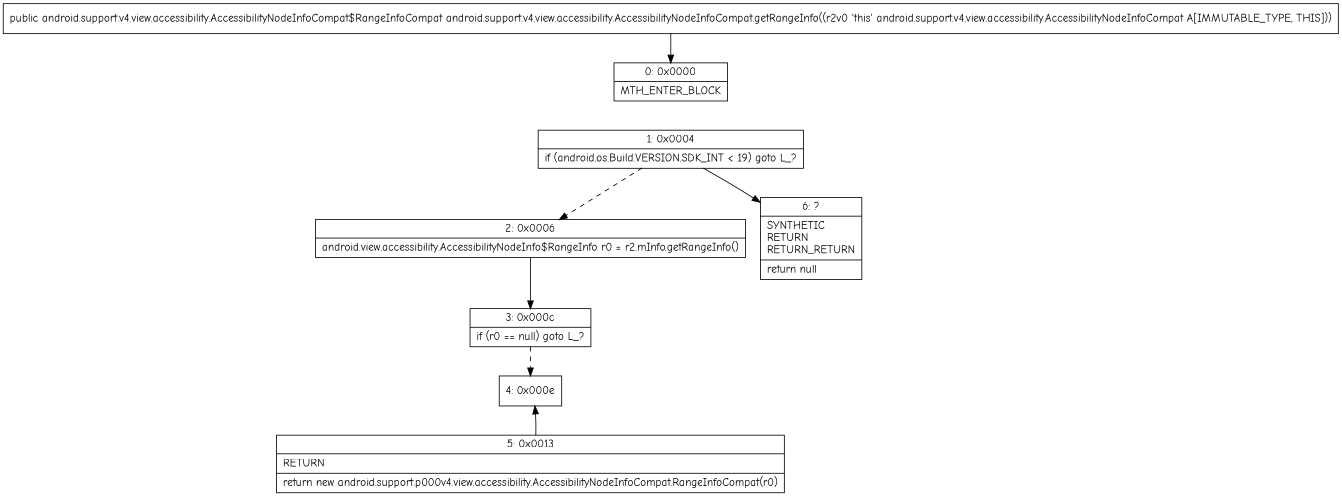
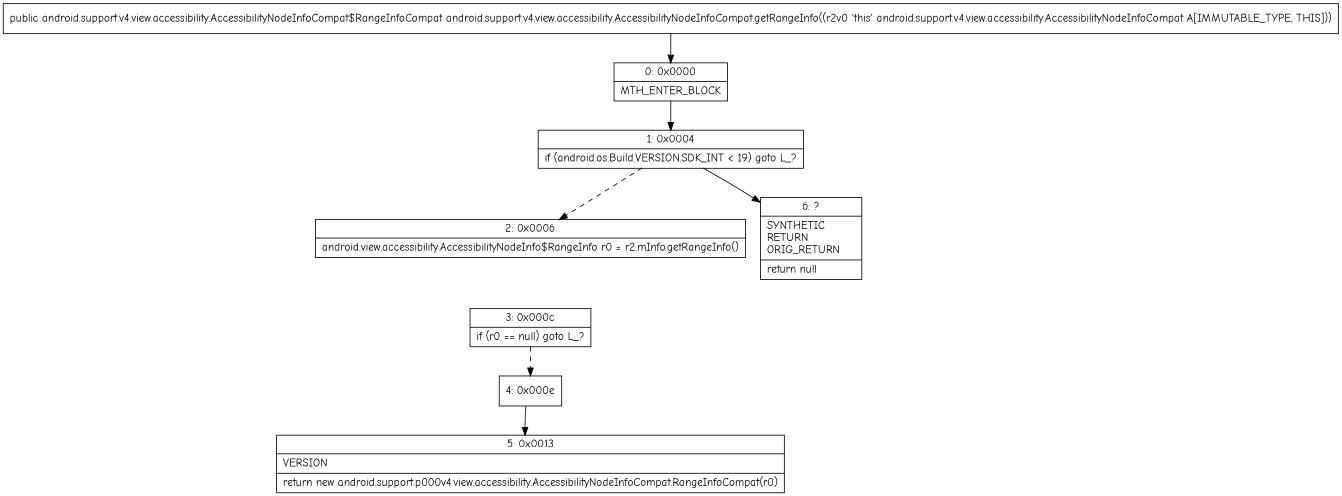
none -> (671, 111)
(811, 250) -> (804, 250)
(530, 279) -> none
(536, 425) -> (525, 417)
(304, 463) -> (305, 463)
